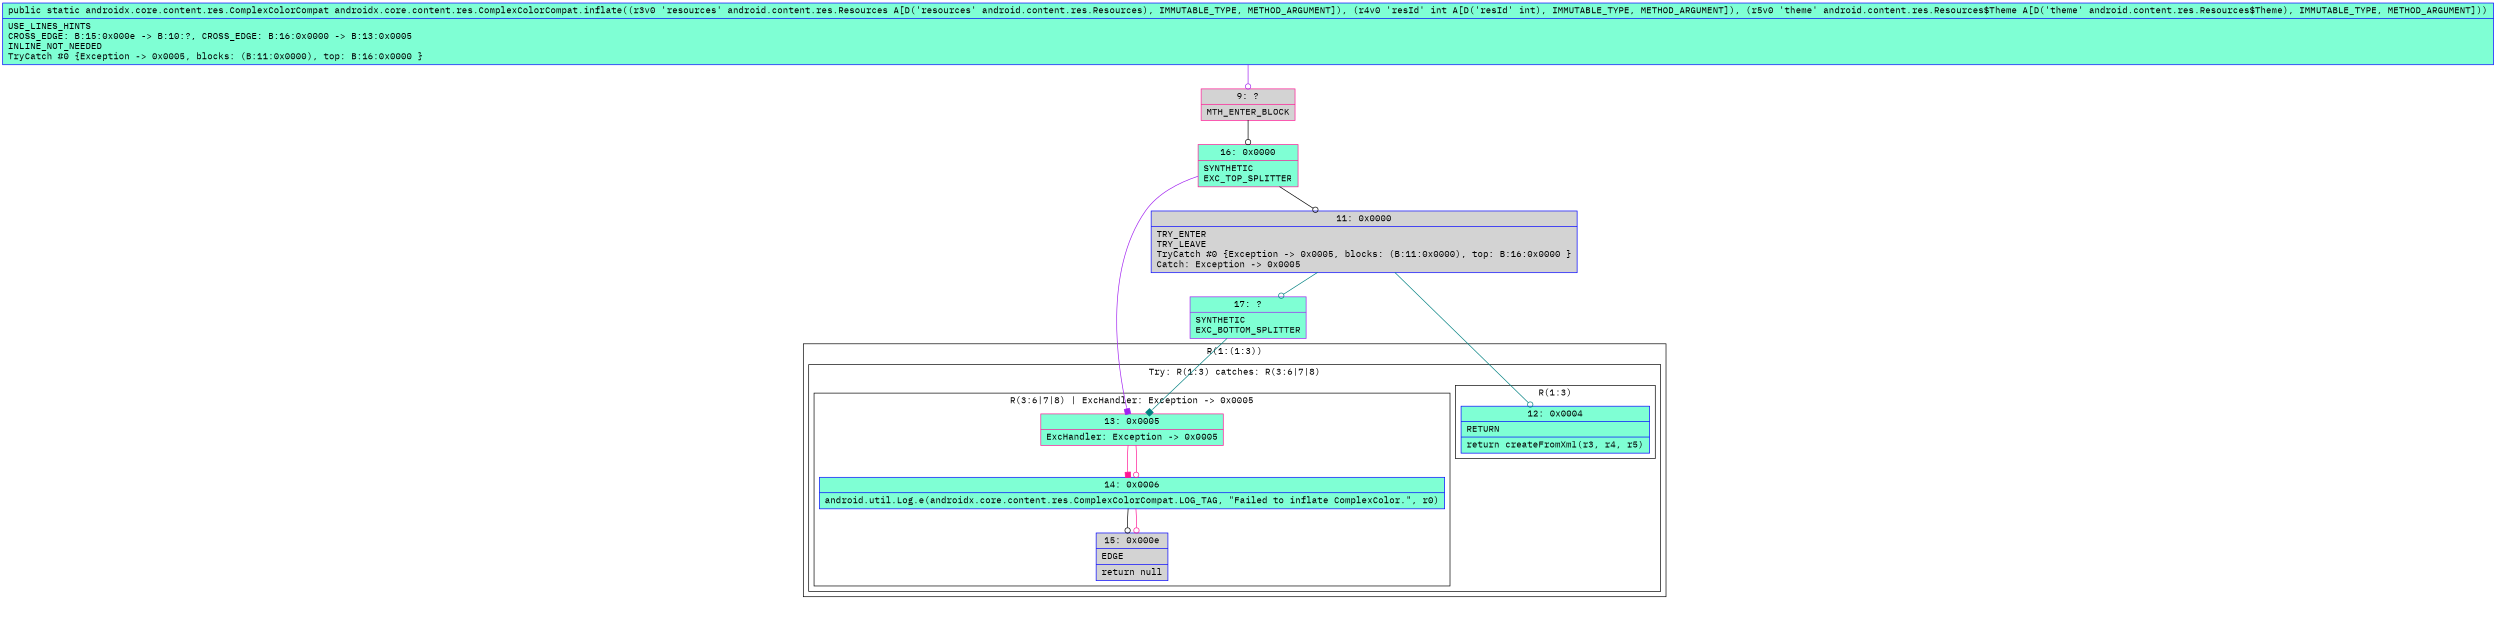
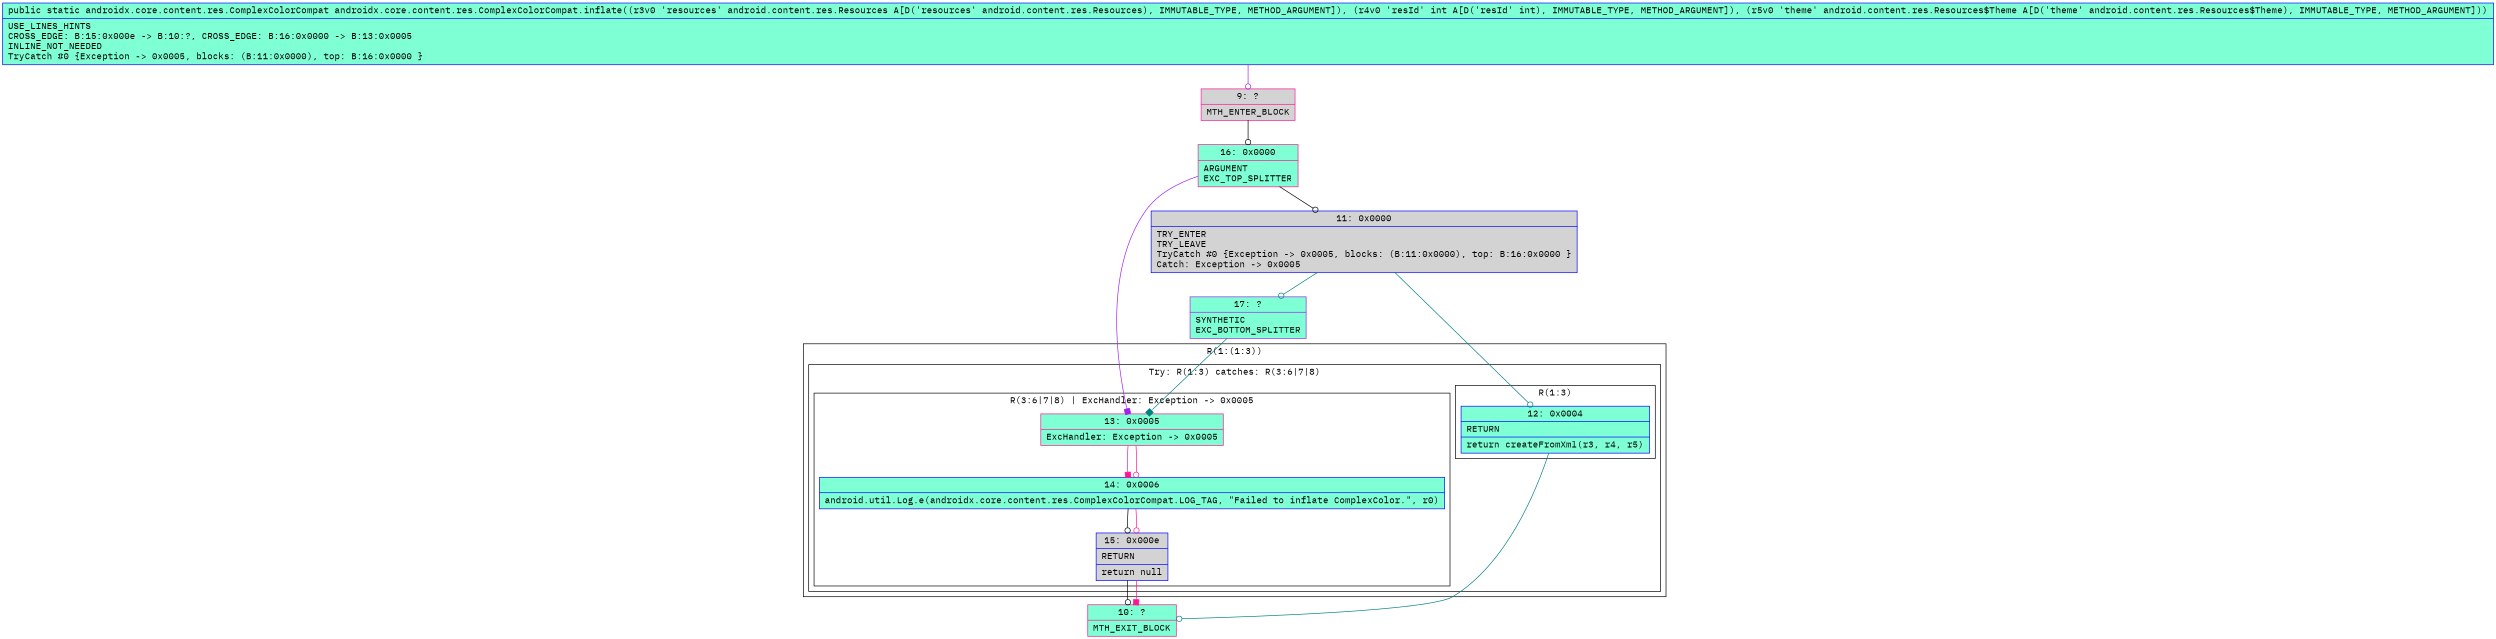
(1229, 168) -> (1226, 168)
(1113, 556) -> (1118, 556)
none -> (1132, 621)
